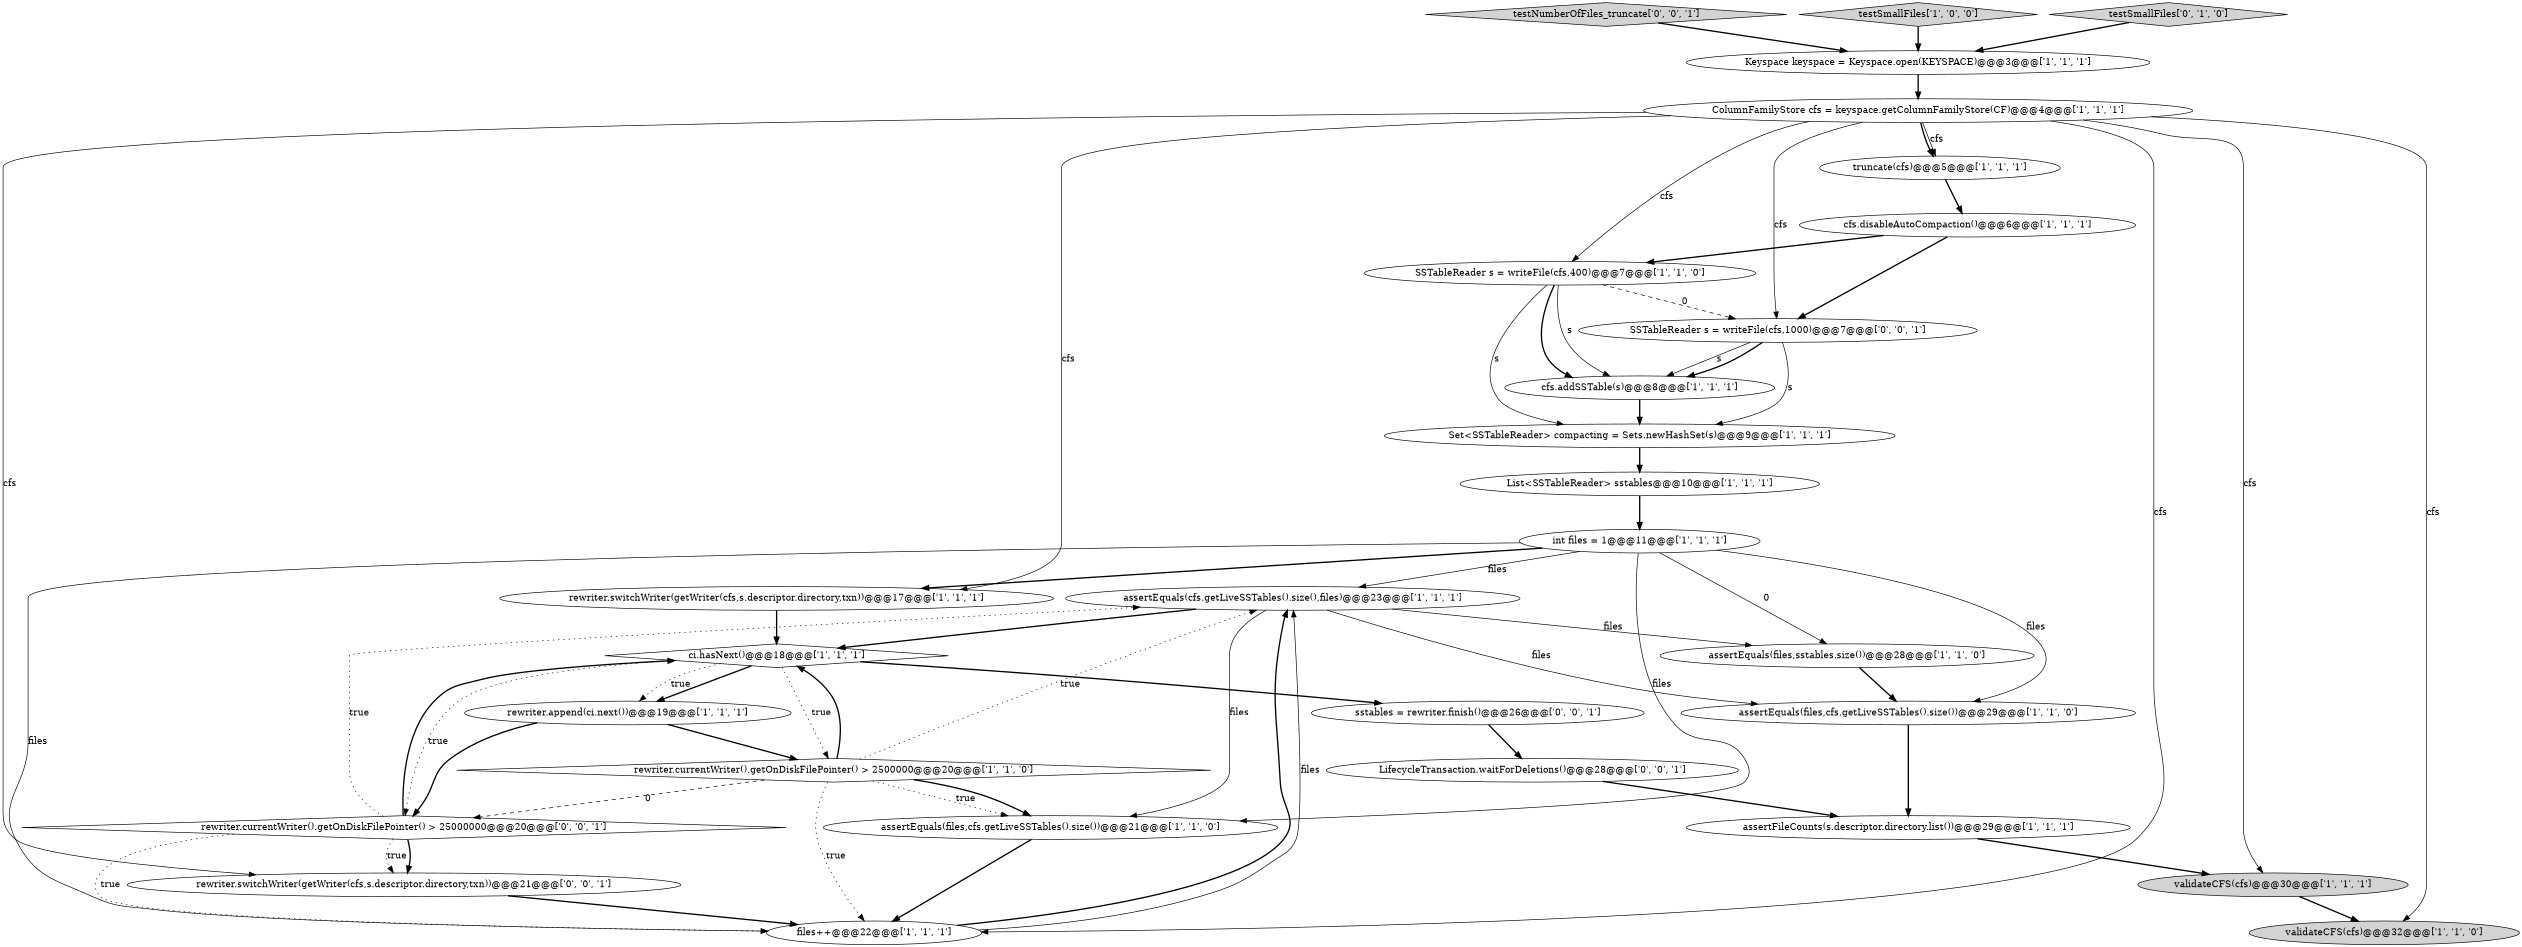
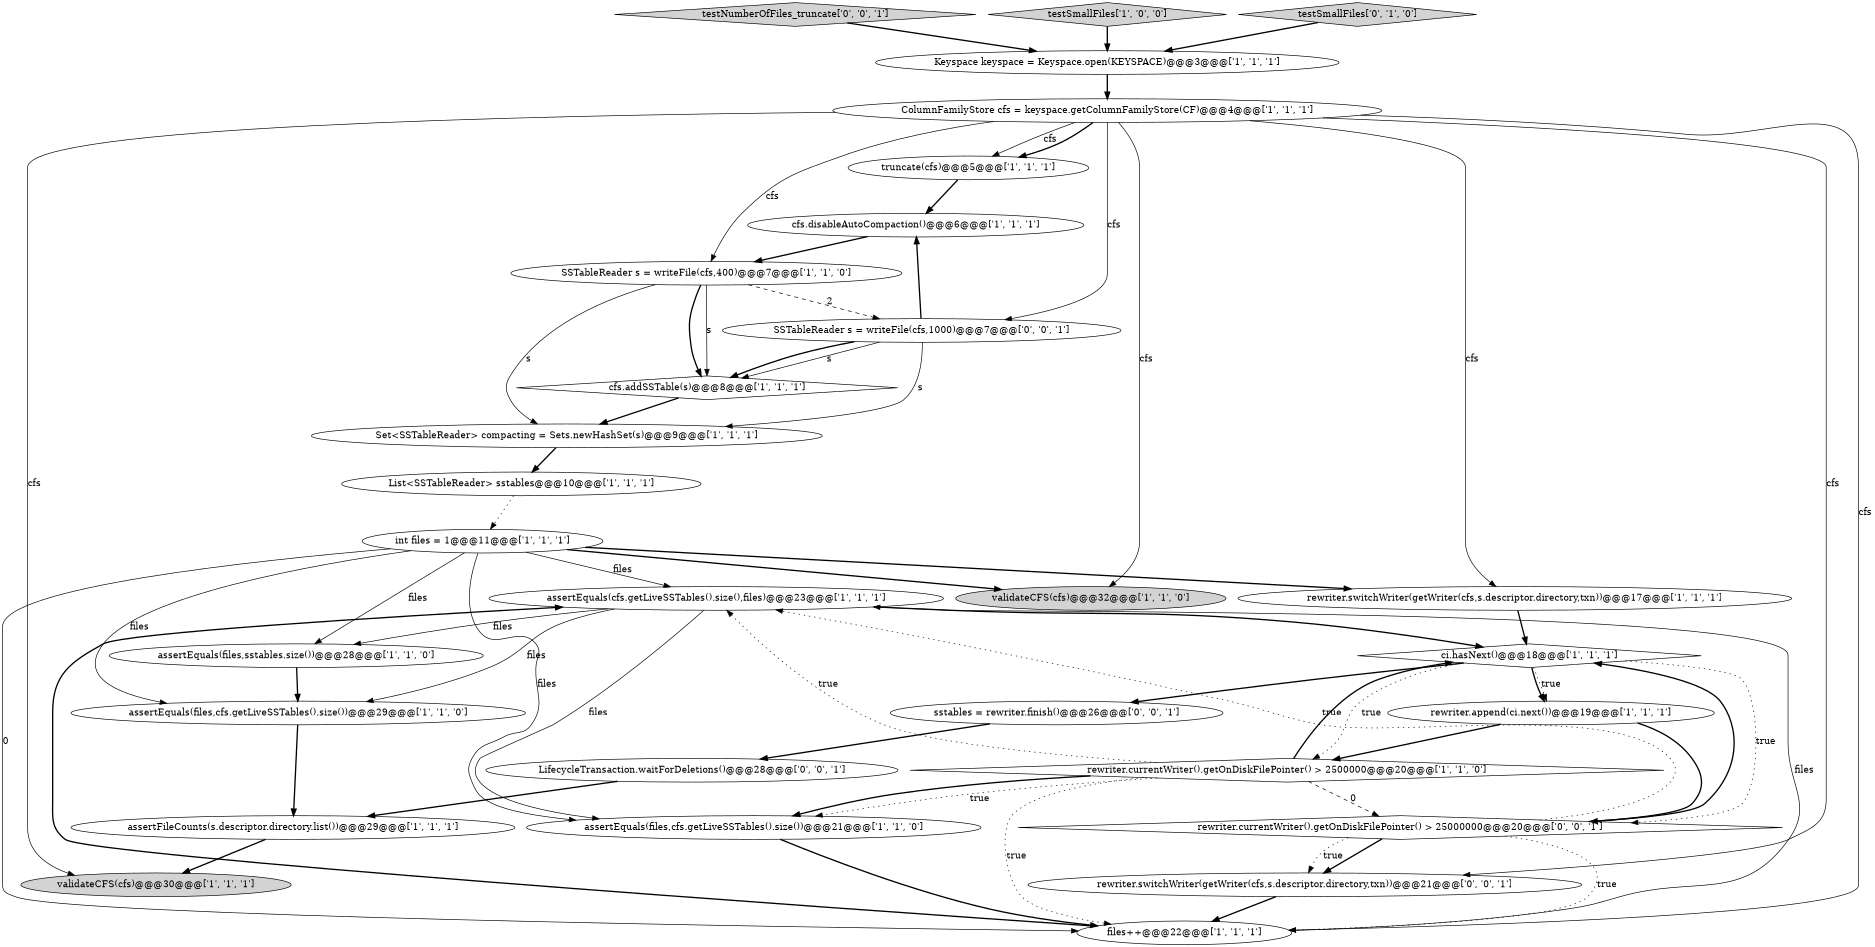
(1876, 276) -> (919, 281)
(1685, 302) -> (830, 302)
(1640, 388) -> (707, 388)
(1640, 509) -> (504, 510)
(1767, 598) -> (418, 598)
(38, 742) -> (6, 742)
(2326, 908) -> (781, 569)
